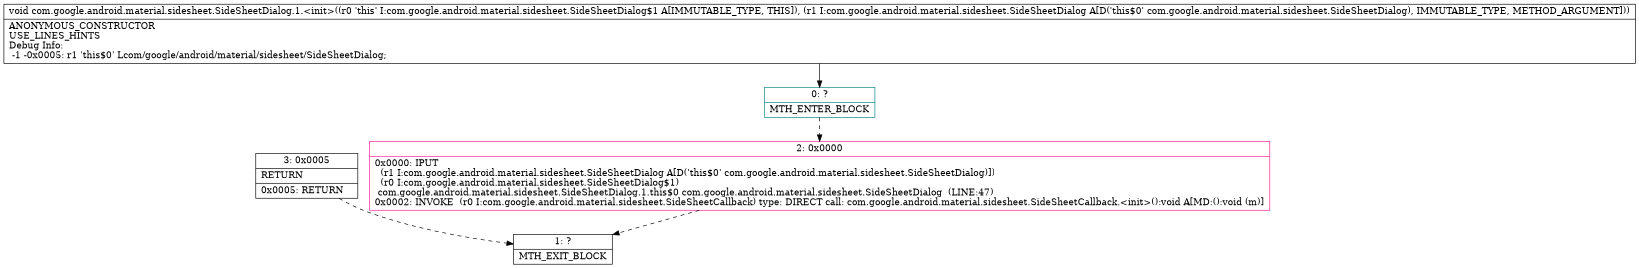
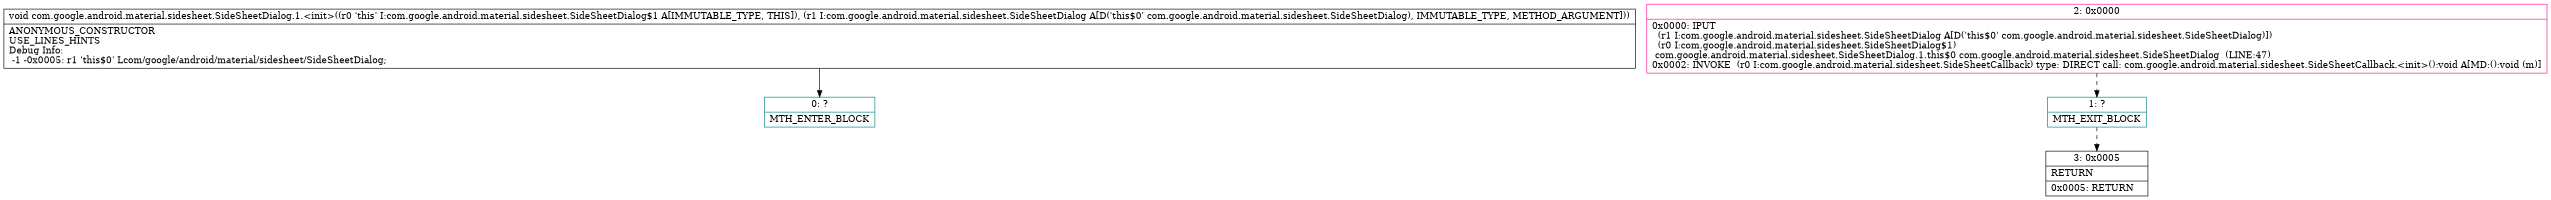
(820, 126) -> none
(421, 228) -> (2097, 136)
(563, 249) -> (2097, 112)
